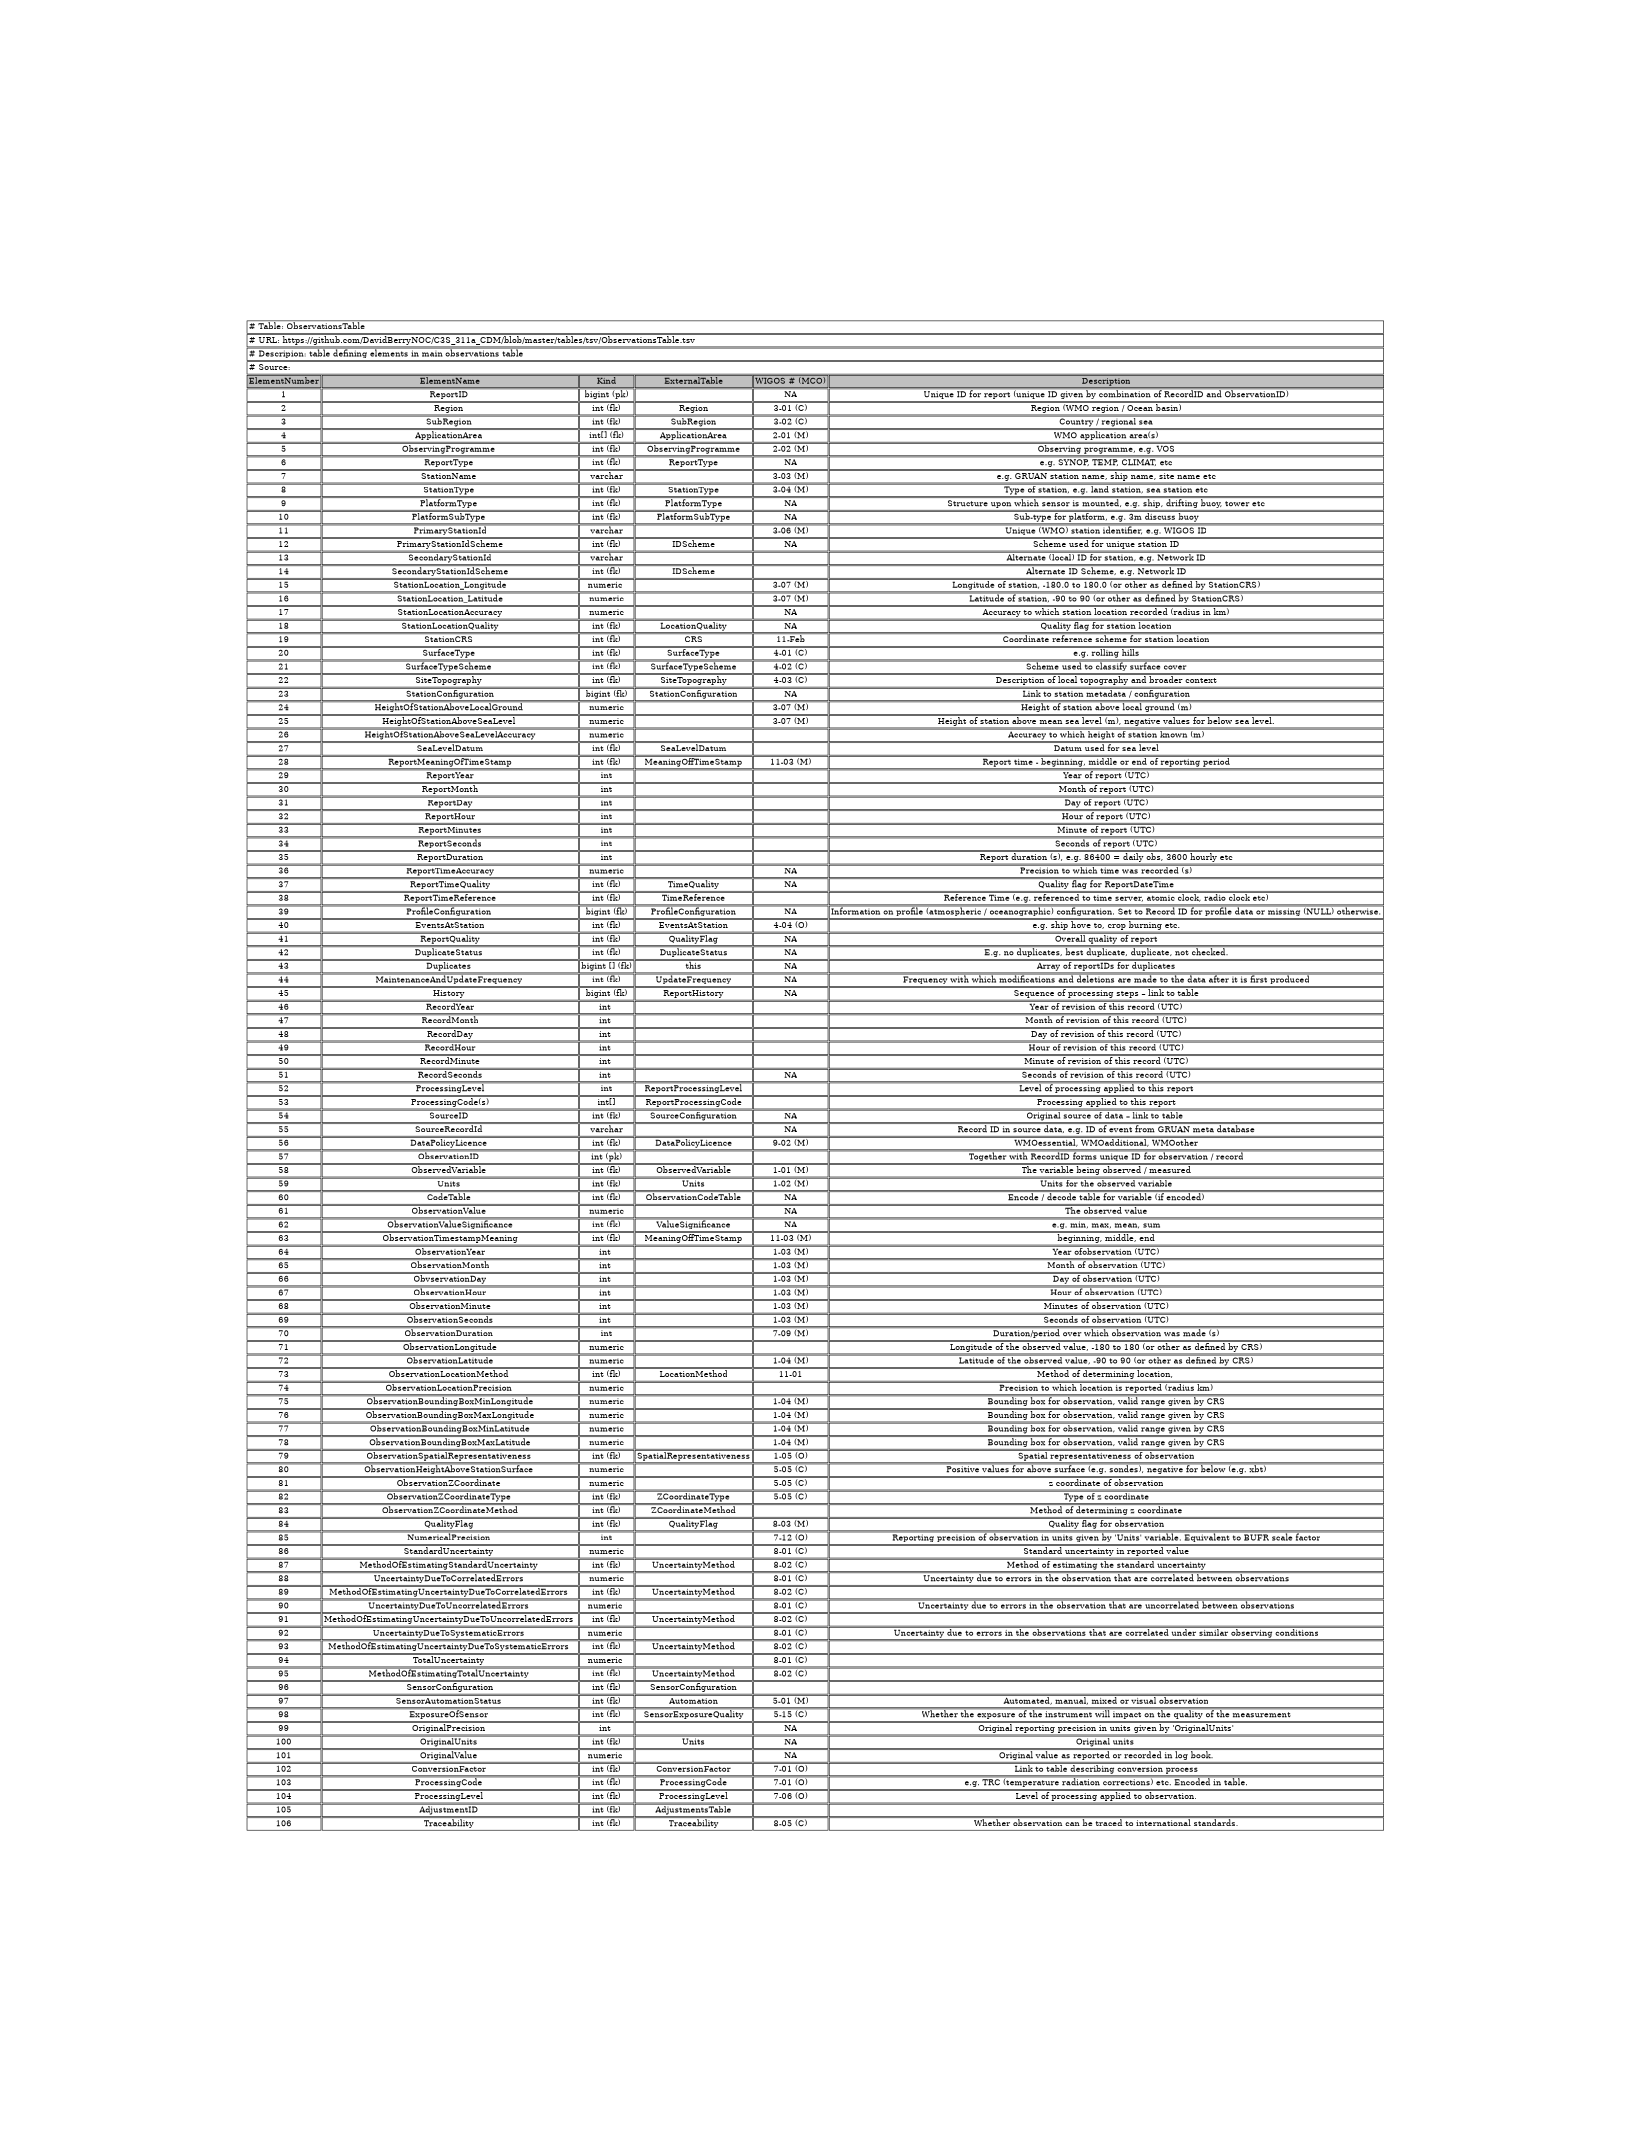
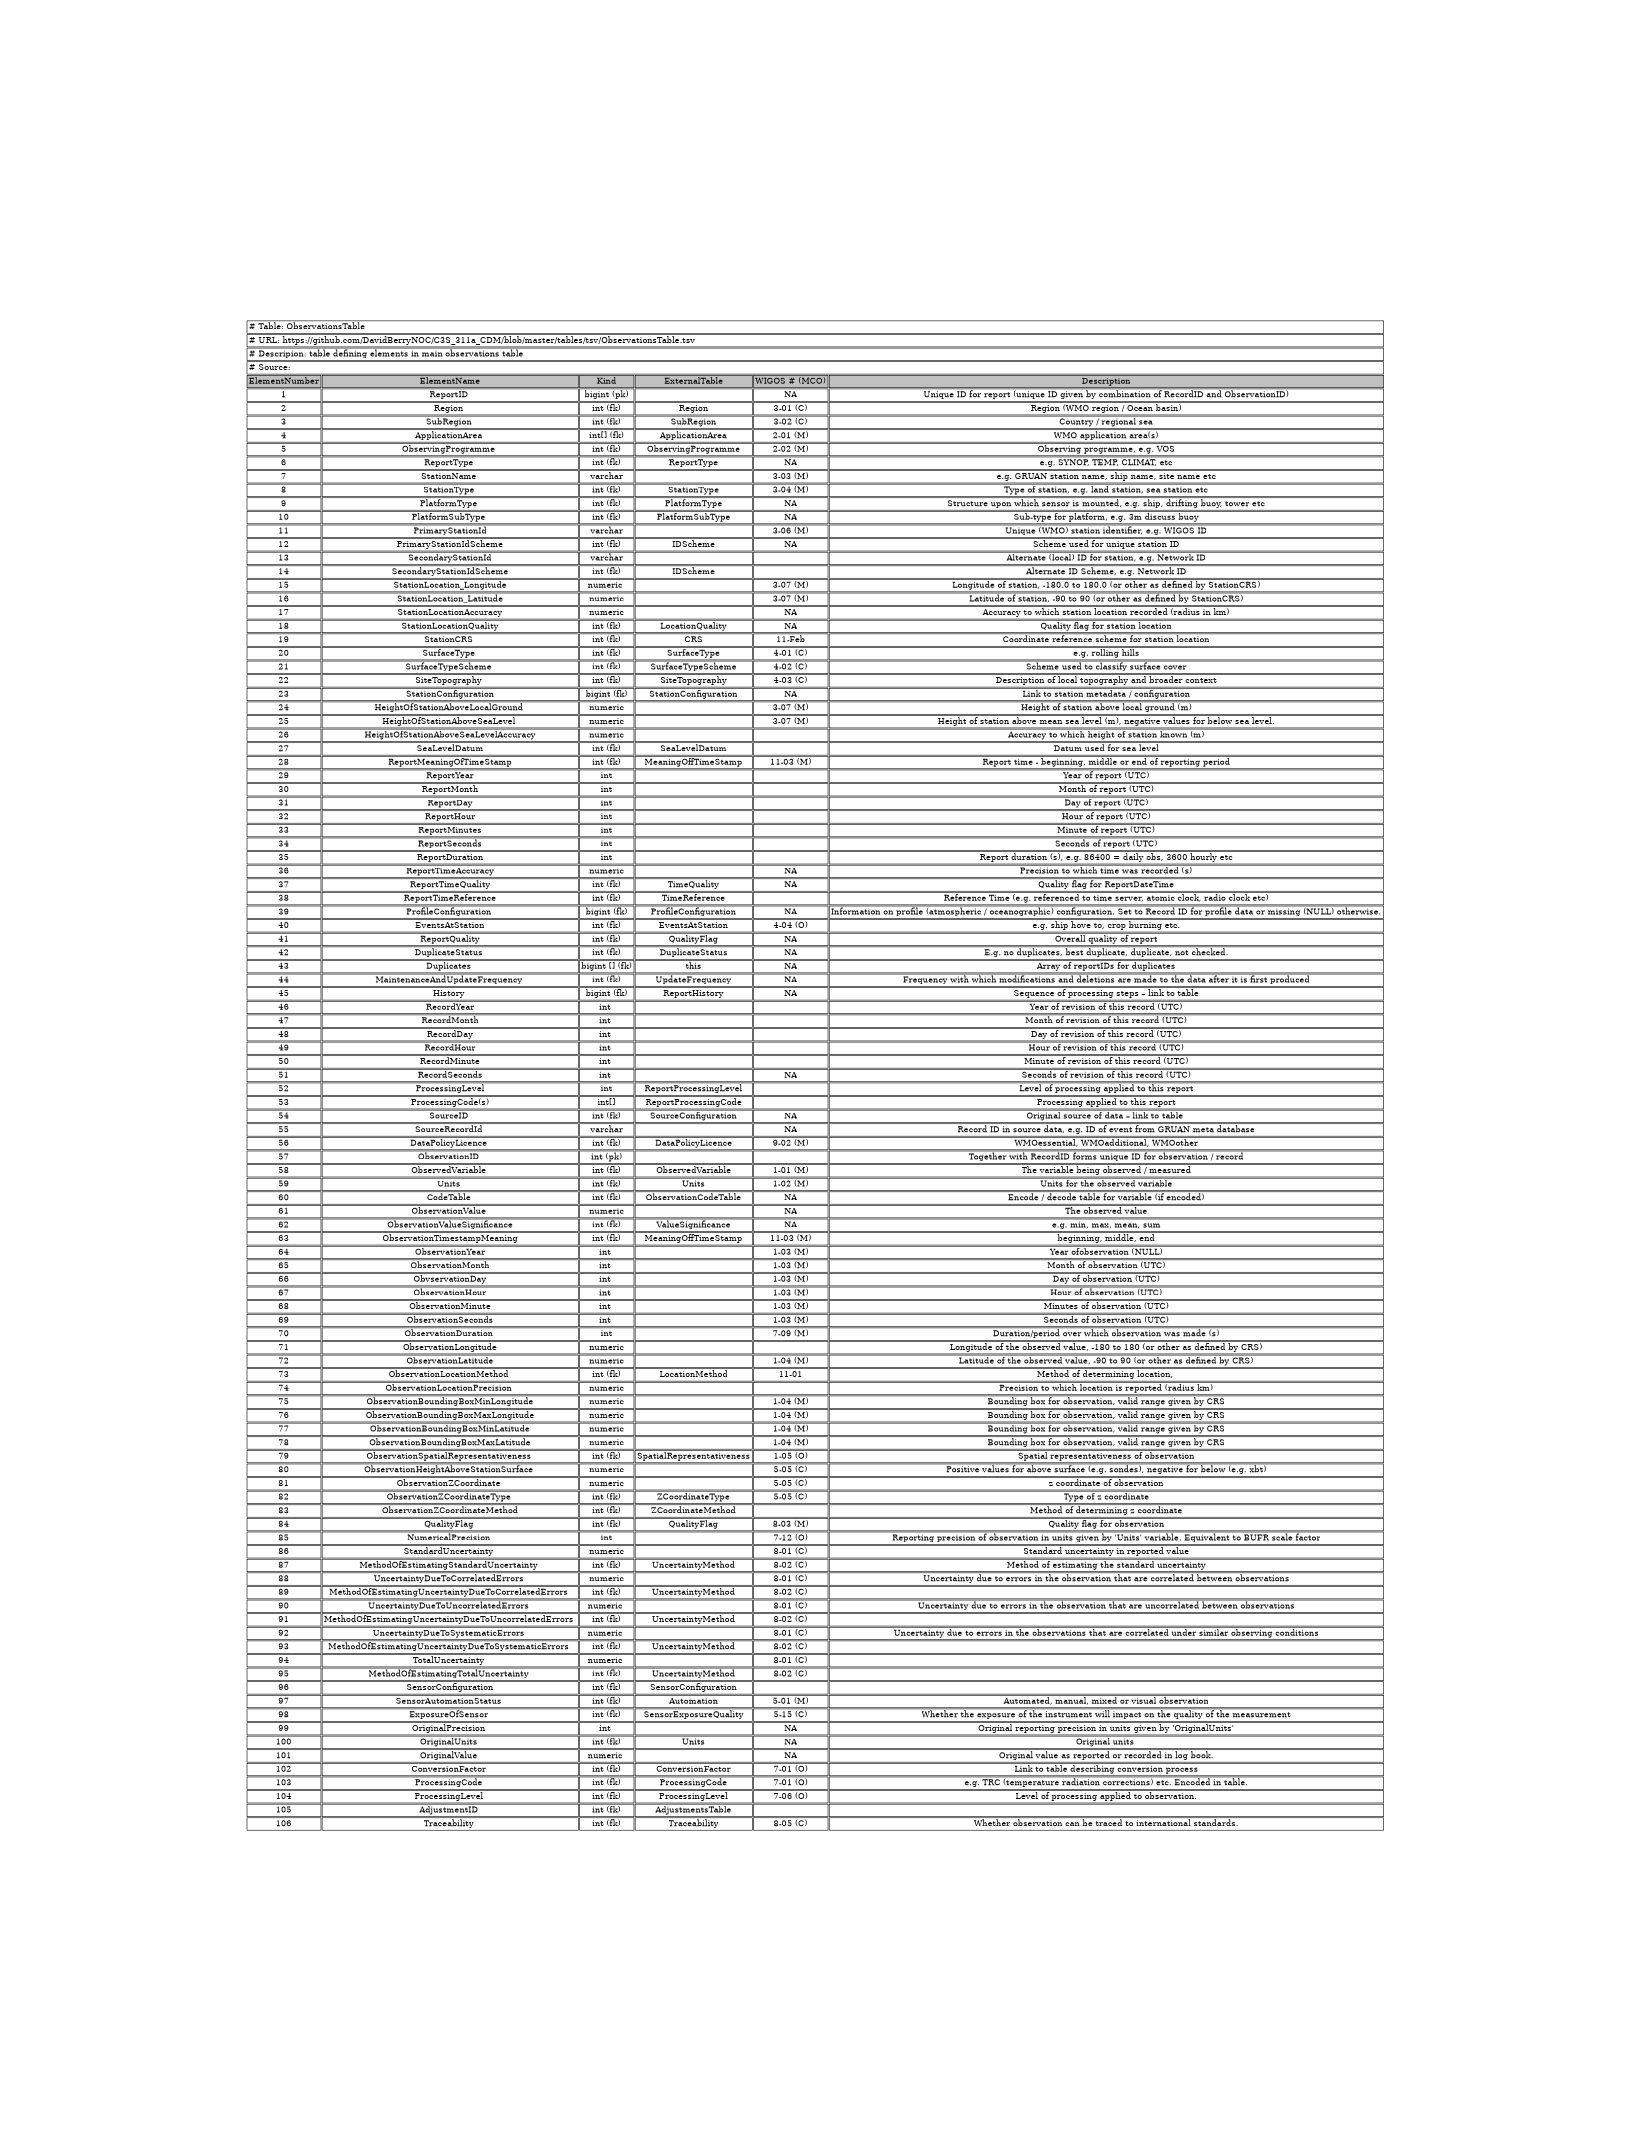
(1106, 1252) -> (1106, 1252)
